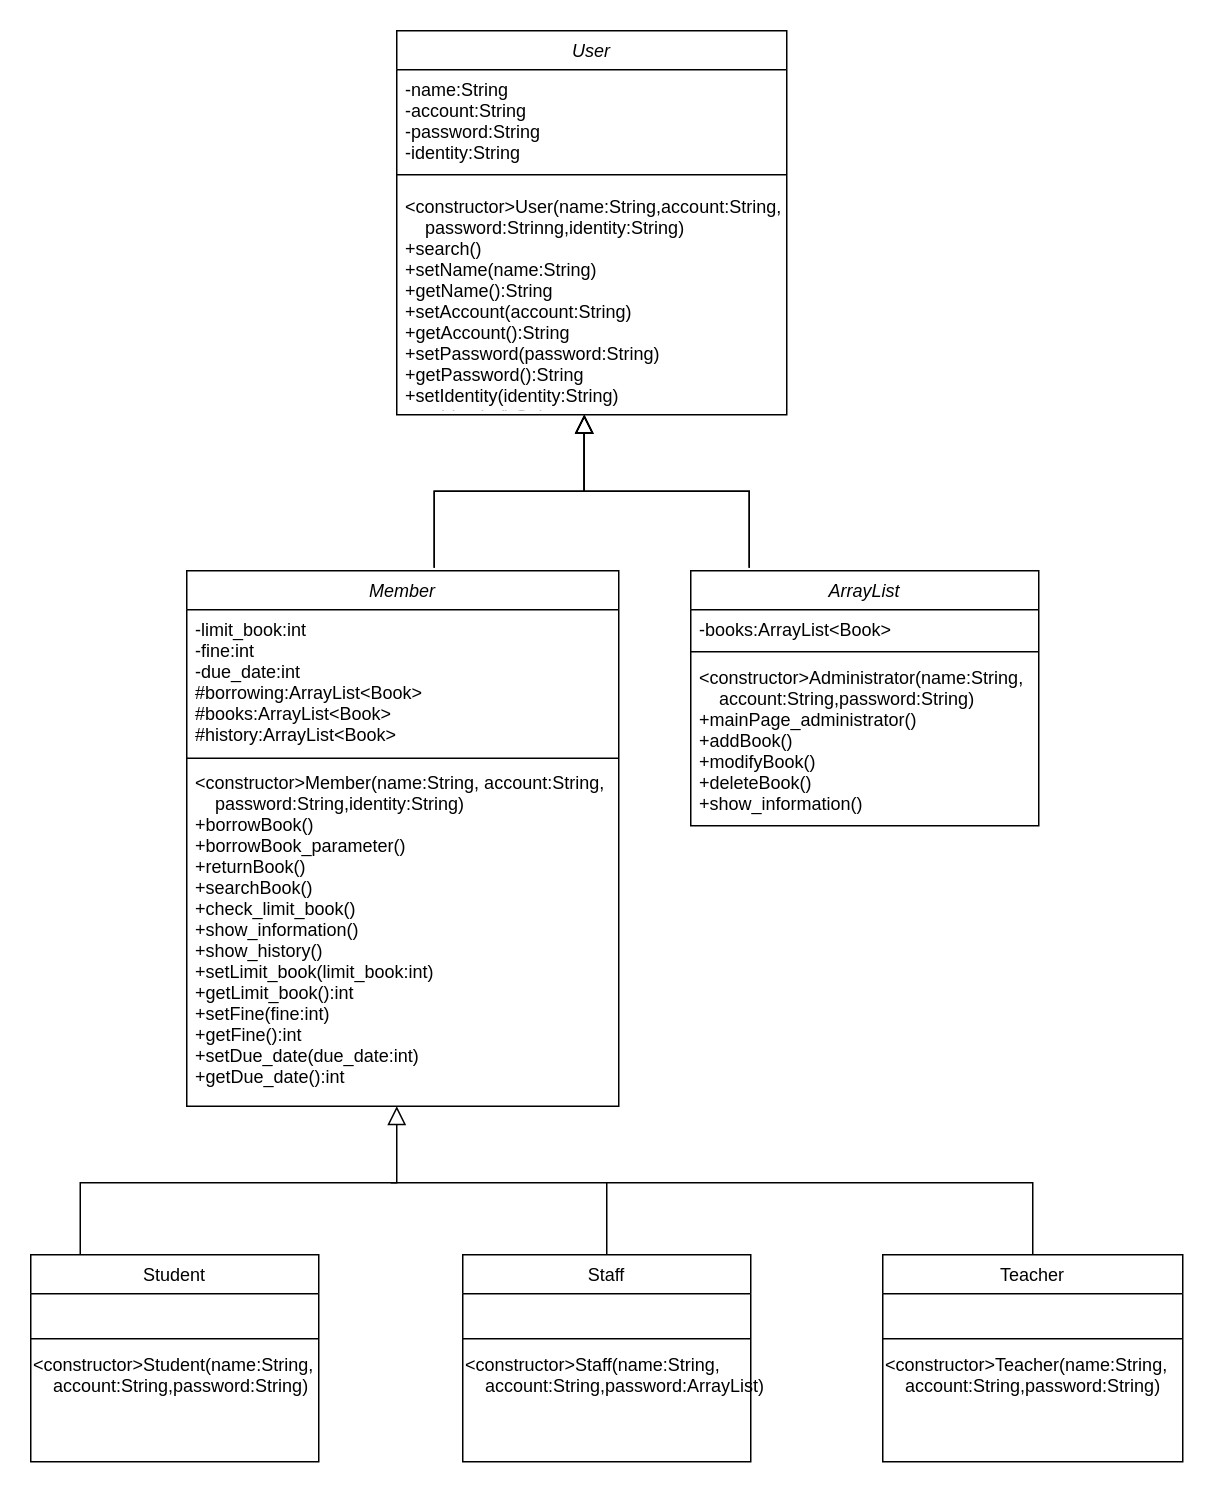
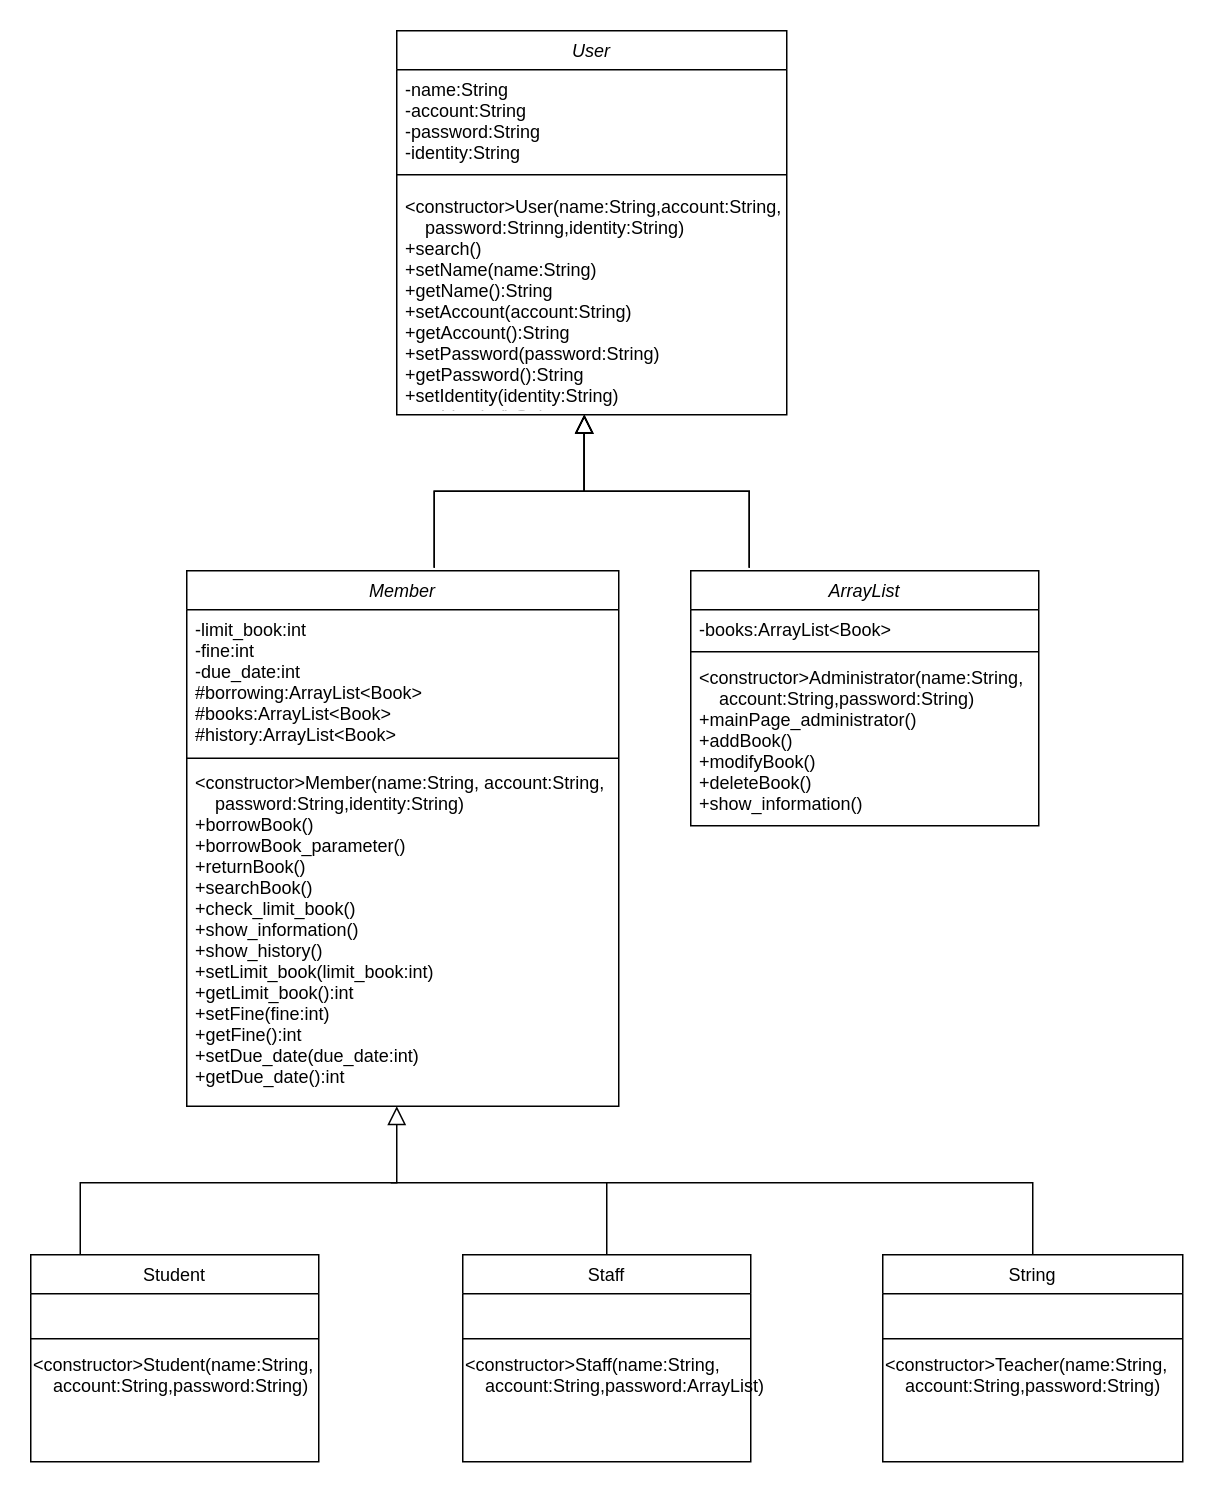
(1032, 1275) -> (1032, 1275)
